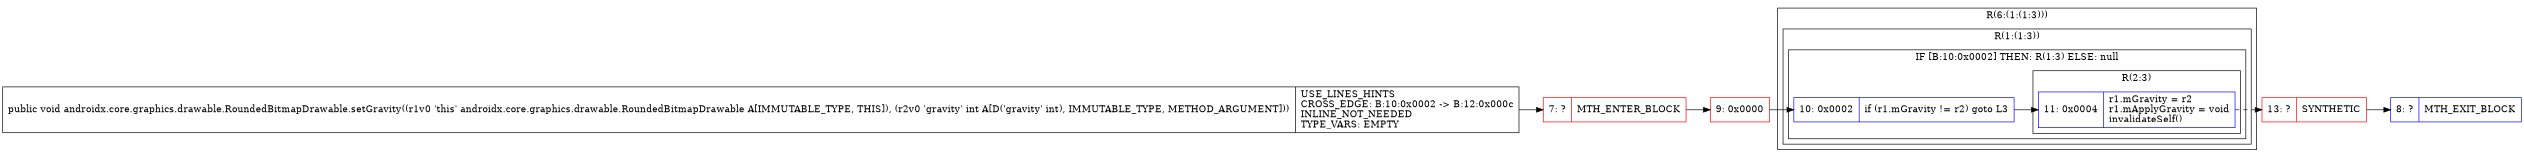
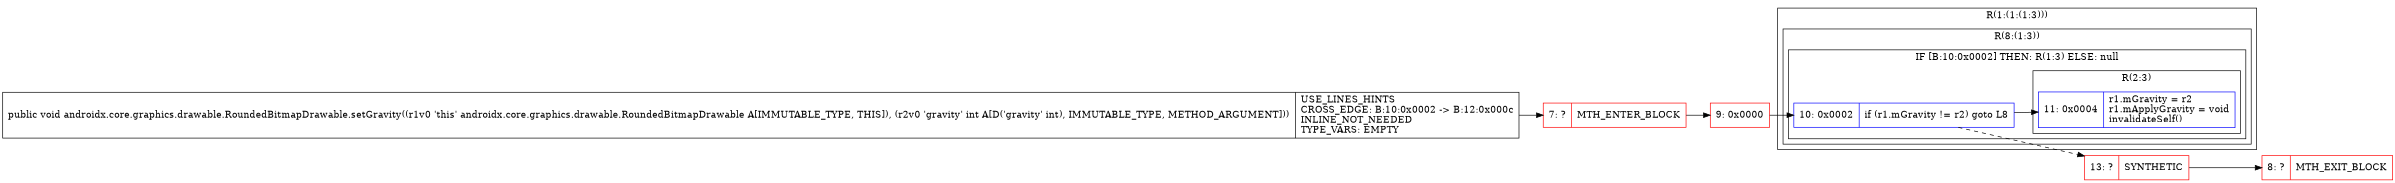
(2017, 16) -> (2017, 16)
(2017, 37) -> (2017, 37)
(1937, 109) -> (1937, 115)
(2245, 110) -> (1988, 134)
(2456, 110) -> (2327, 168)
